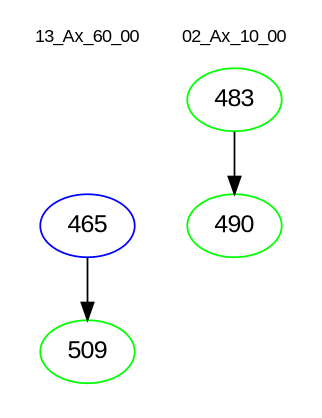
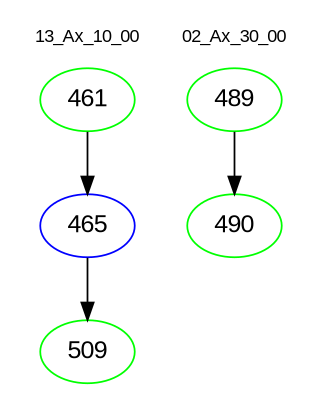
(88, 38) -> (88, 38)
(234, 38) -> (234, 38)
none -> (88, 100)
(234, 100) -> (234, 100)
